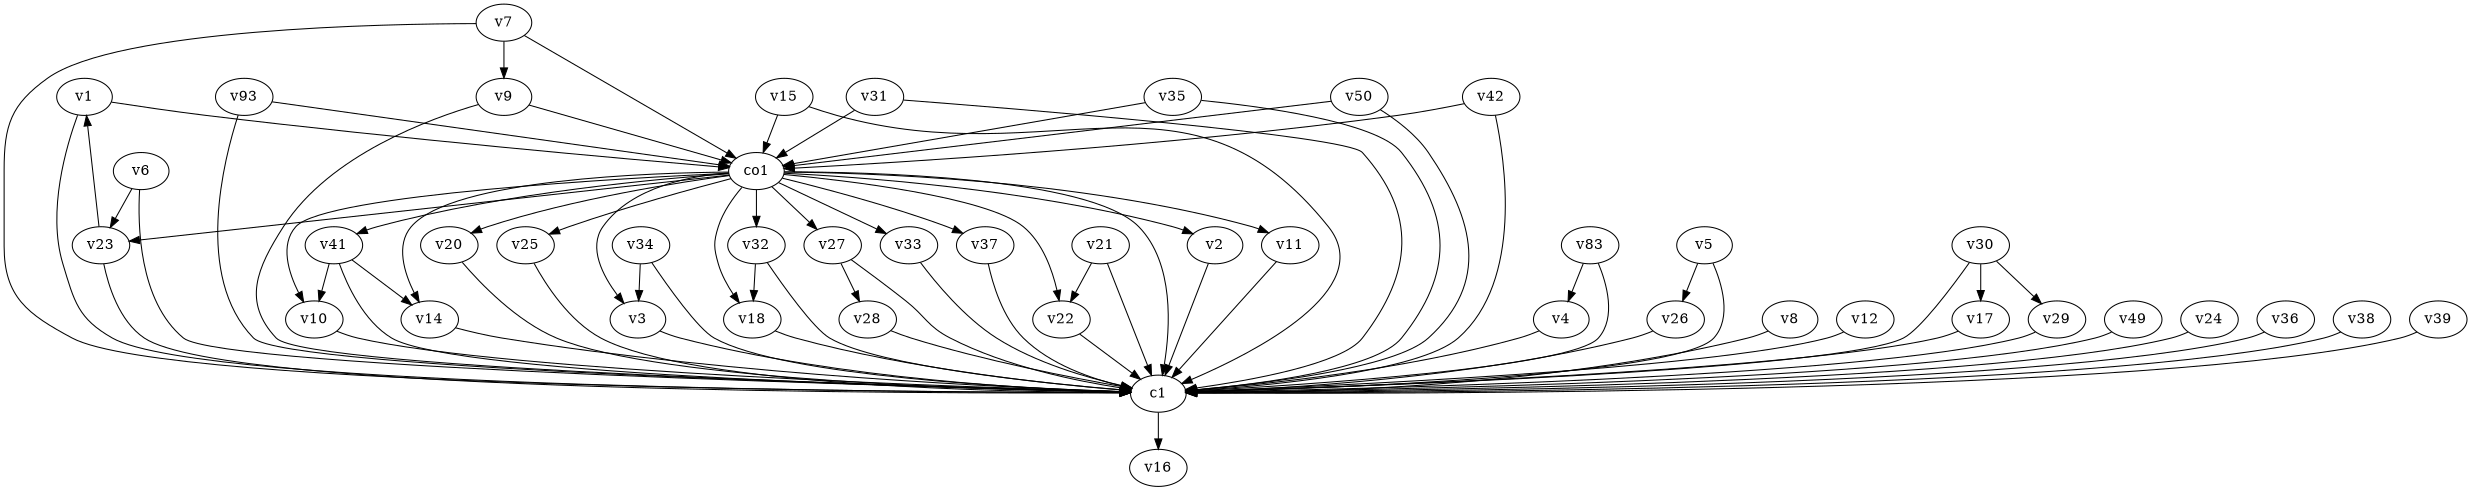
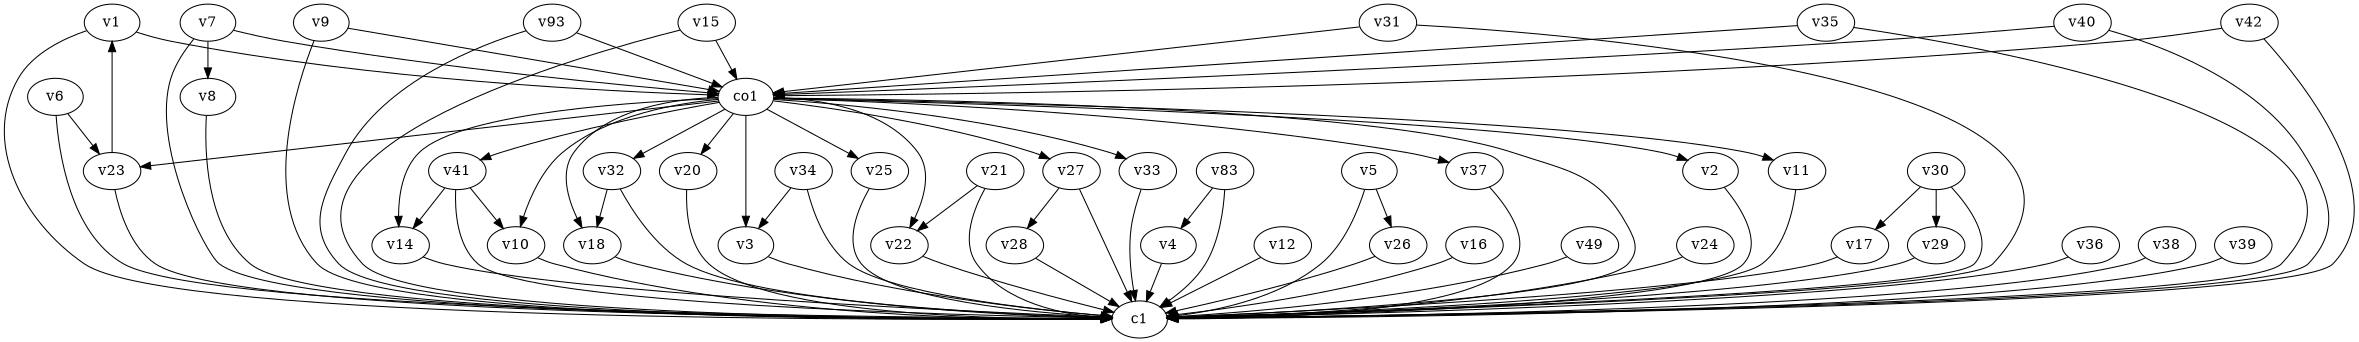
(504, 55) -> (208, 55)
(1359, 97) -> (2083, 23)
(1158, 426) -> (1317, 293)
